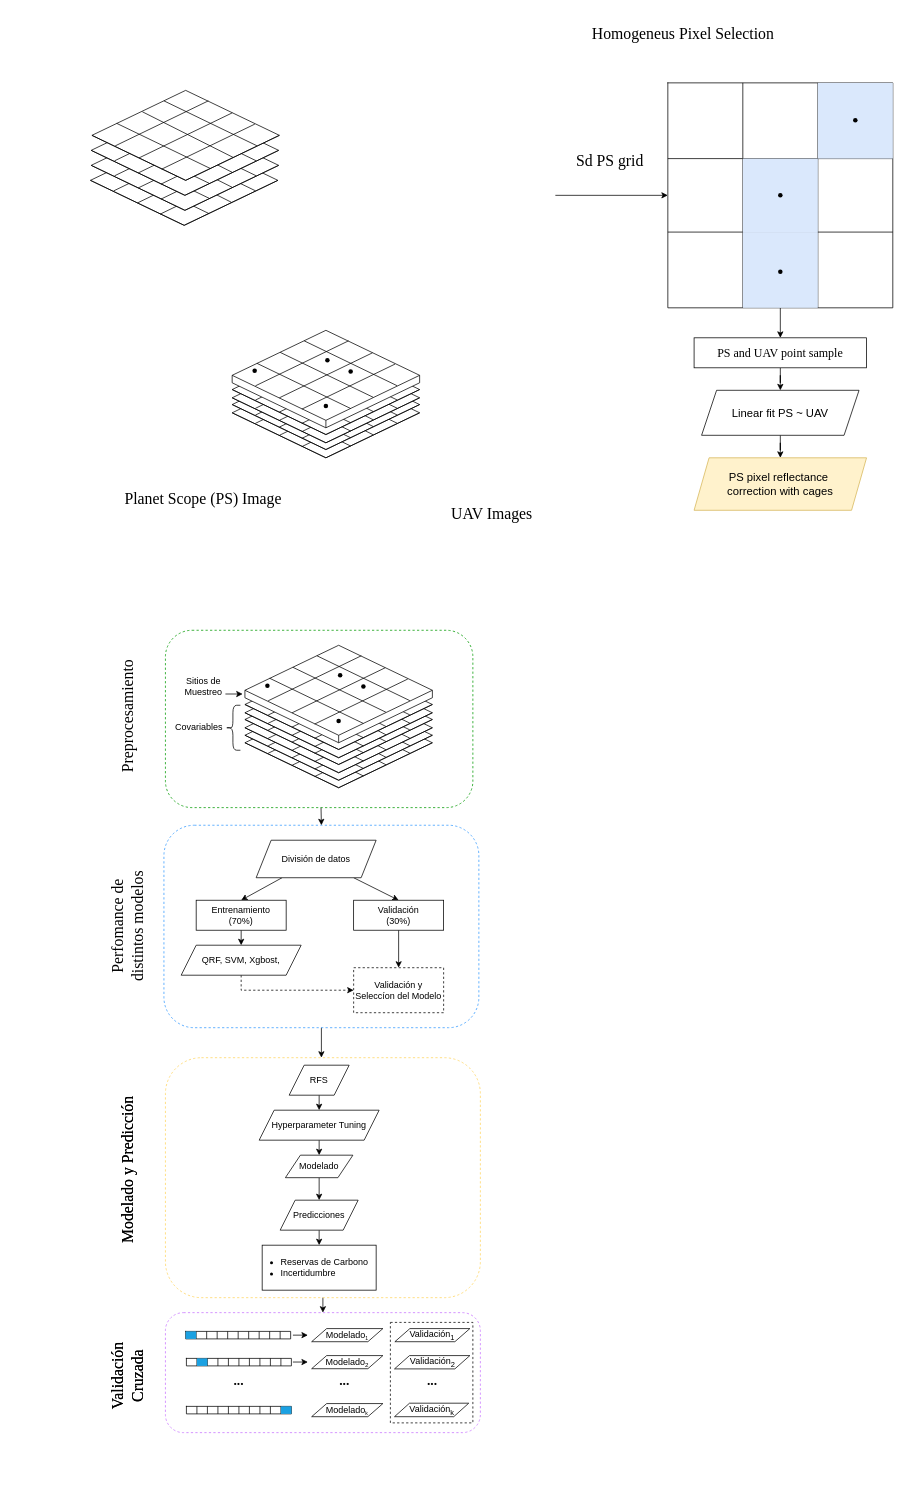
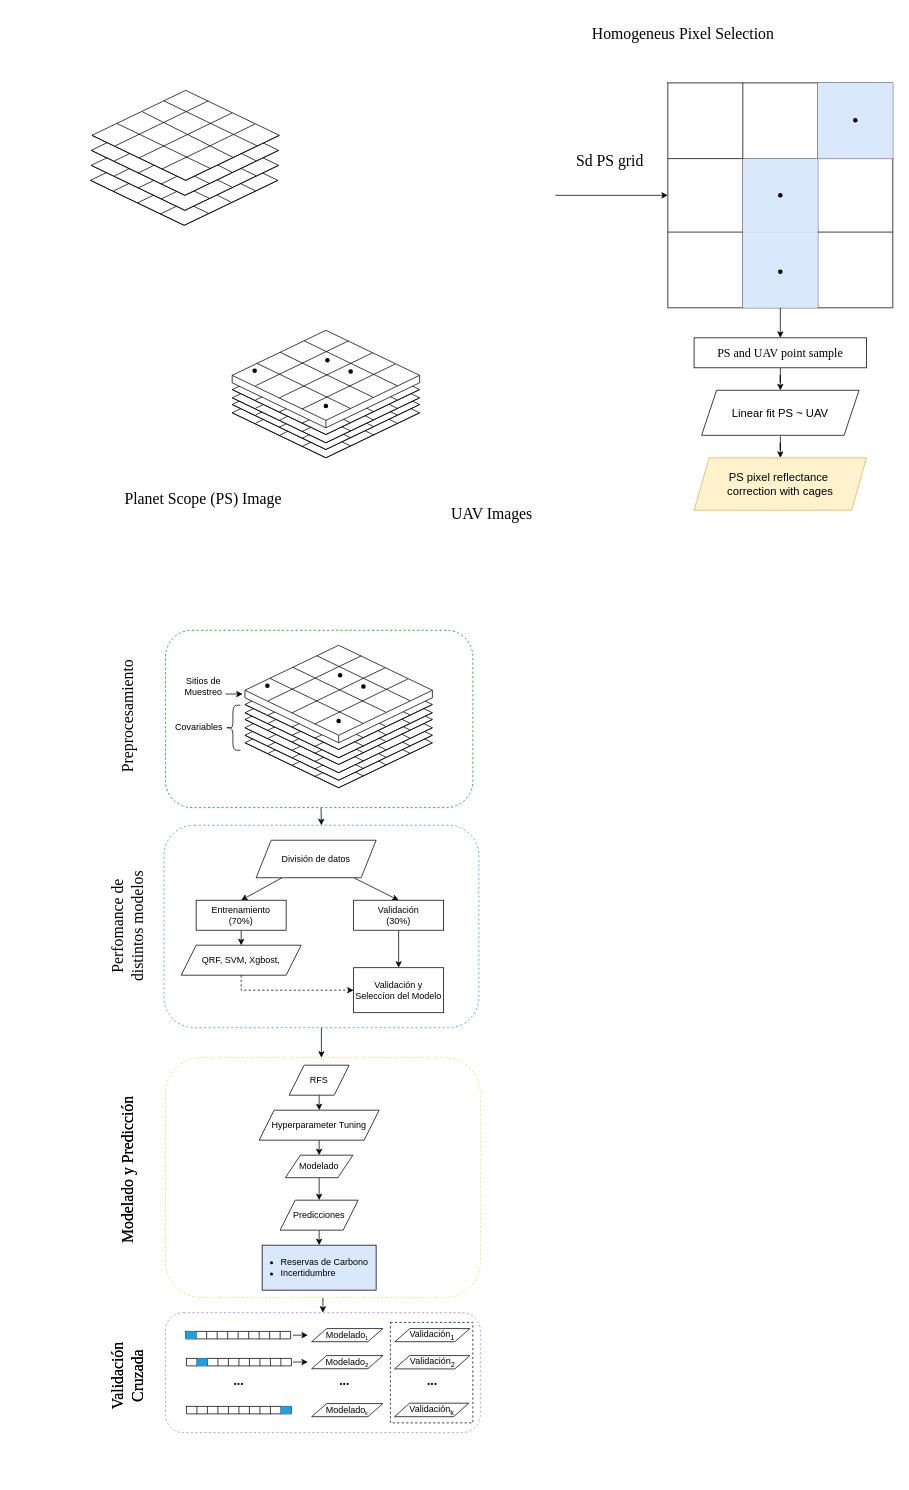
(399, 990) -> (399, 990)
(319, 1268) -> (319, 1268)
